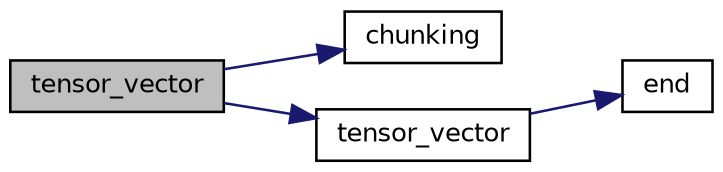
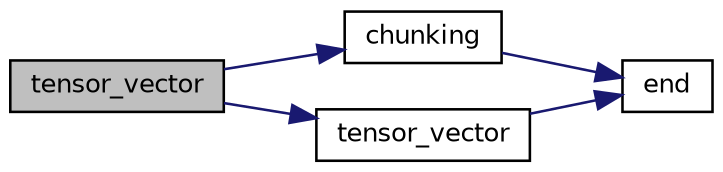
none -> (549, 63)
